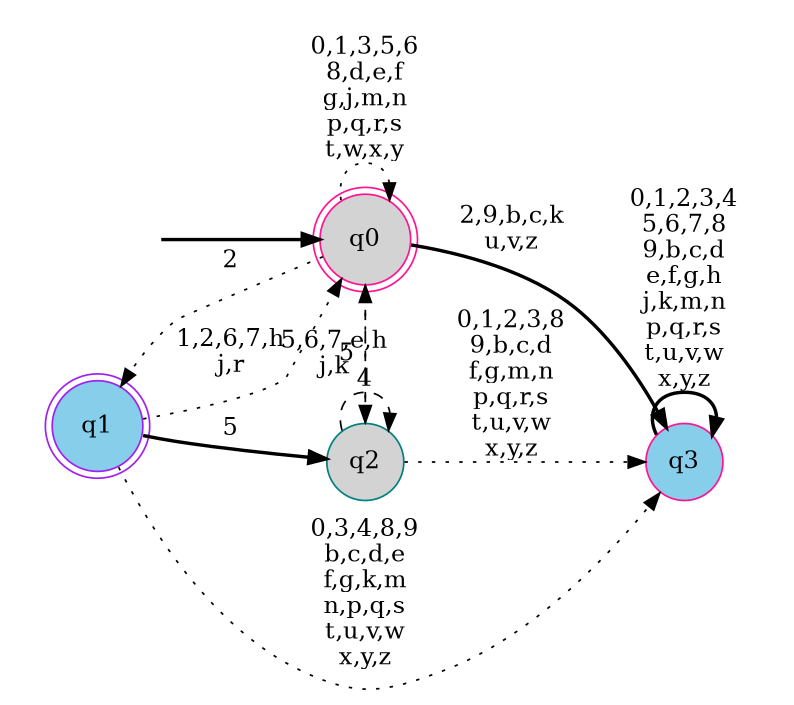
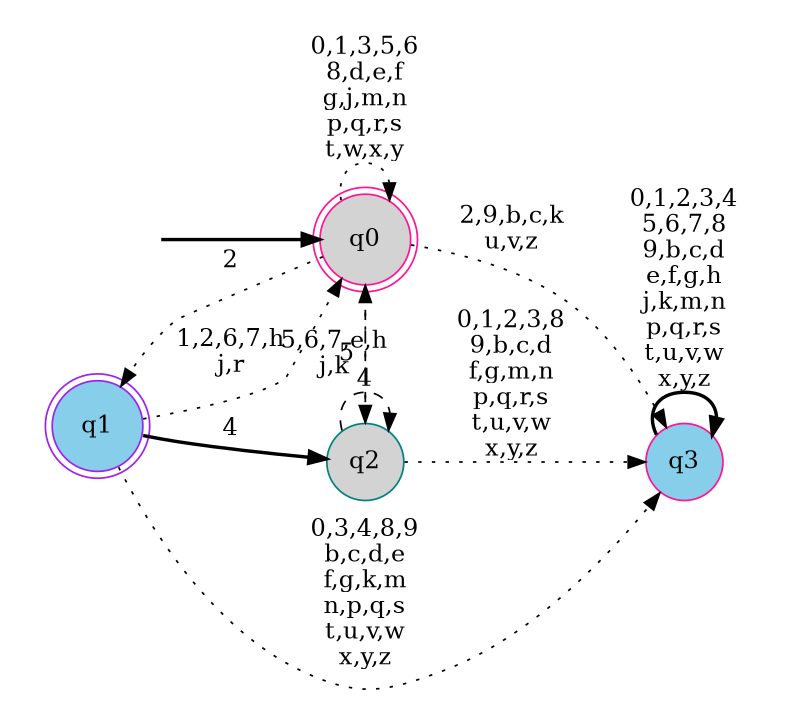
(557, 295) -> (557, 295)
(231, 429) -> (231, 429)
